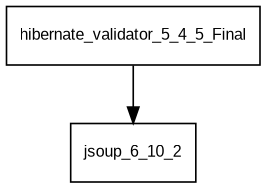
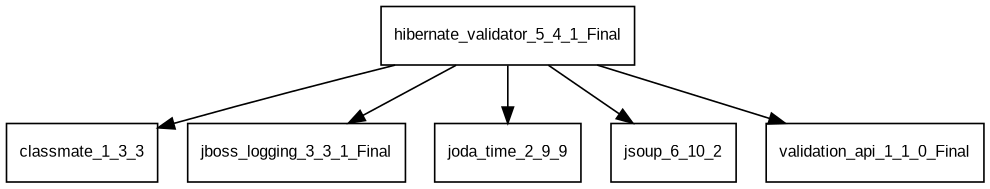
(133, 36) -> (508, 36)
none -> (82, 153)
none -> (297, 153)
none -> (508, 153)
none -> (875, 153)
